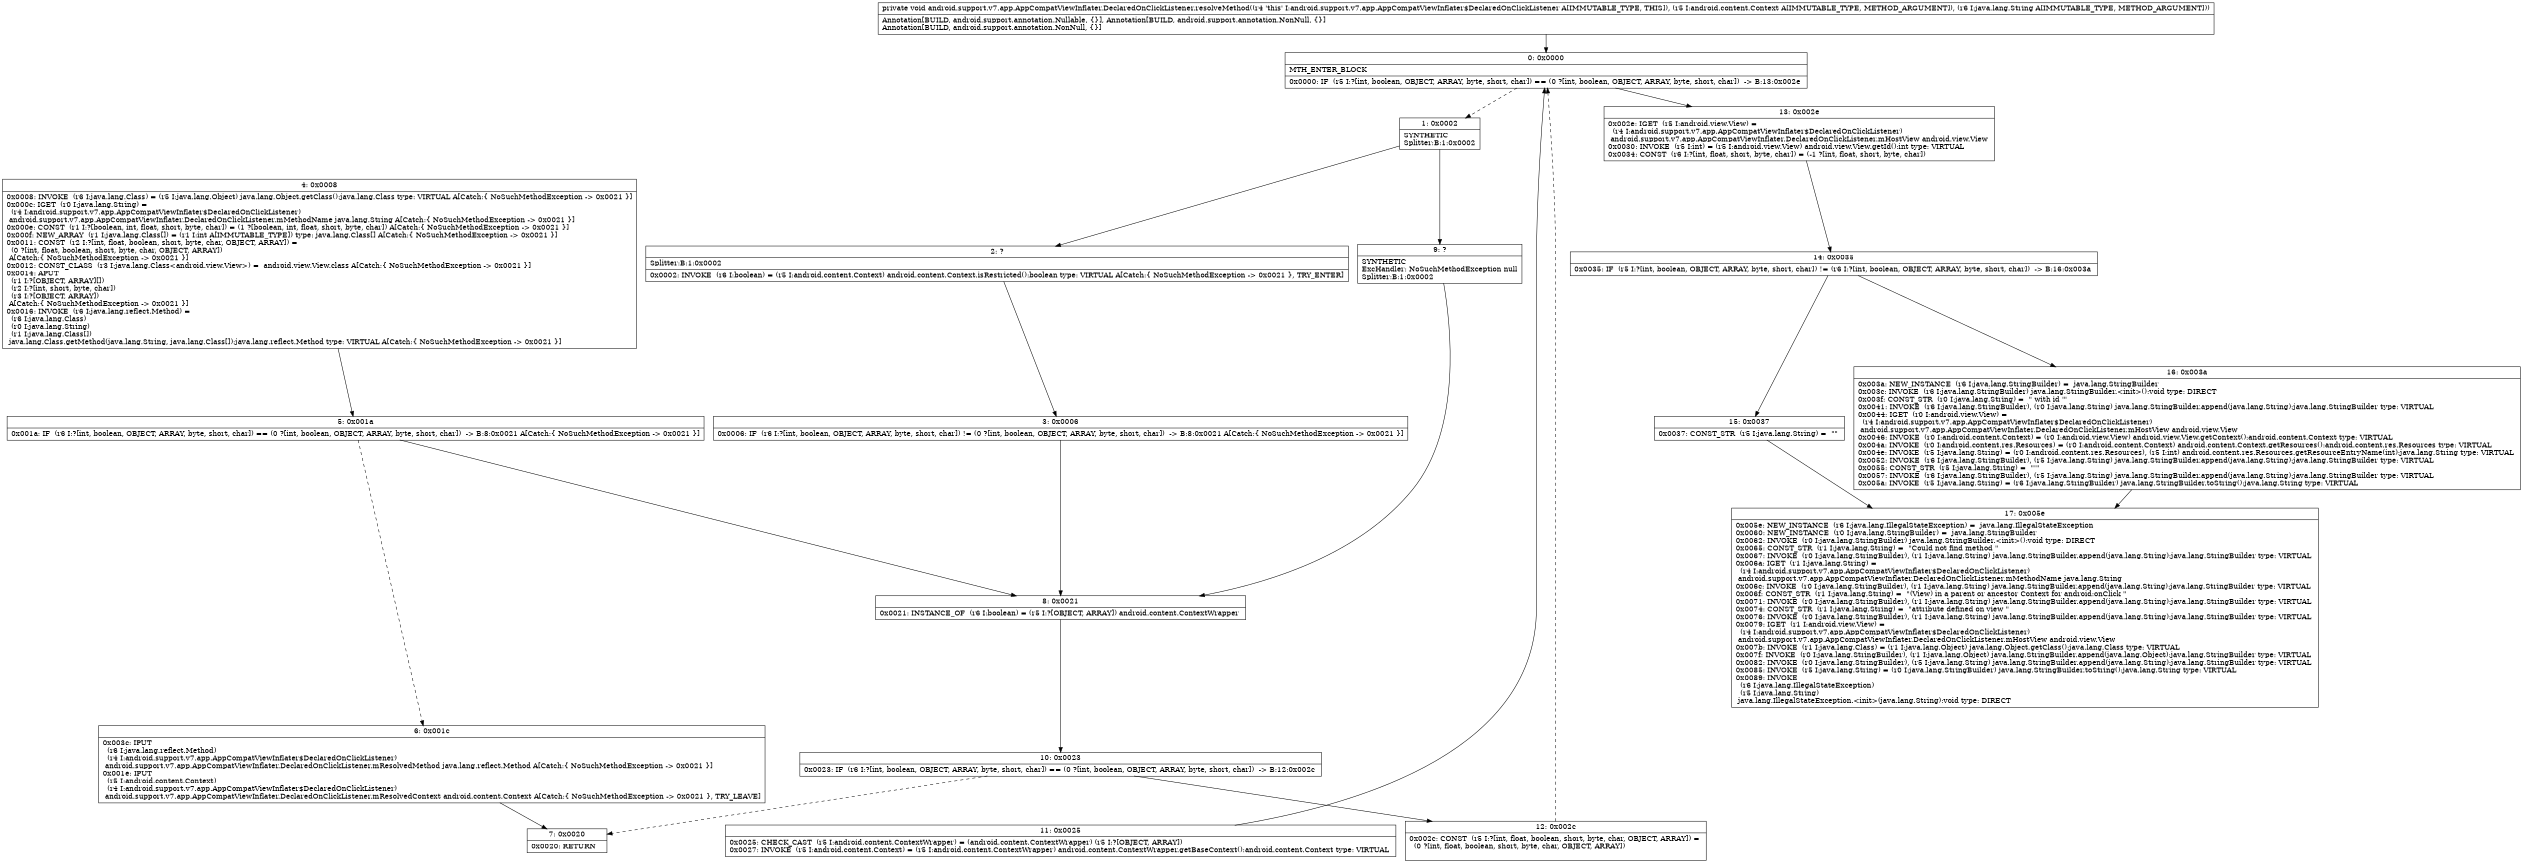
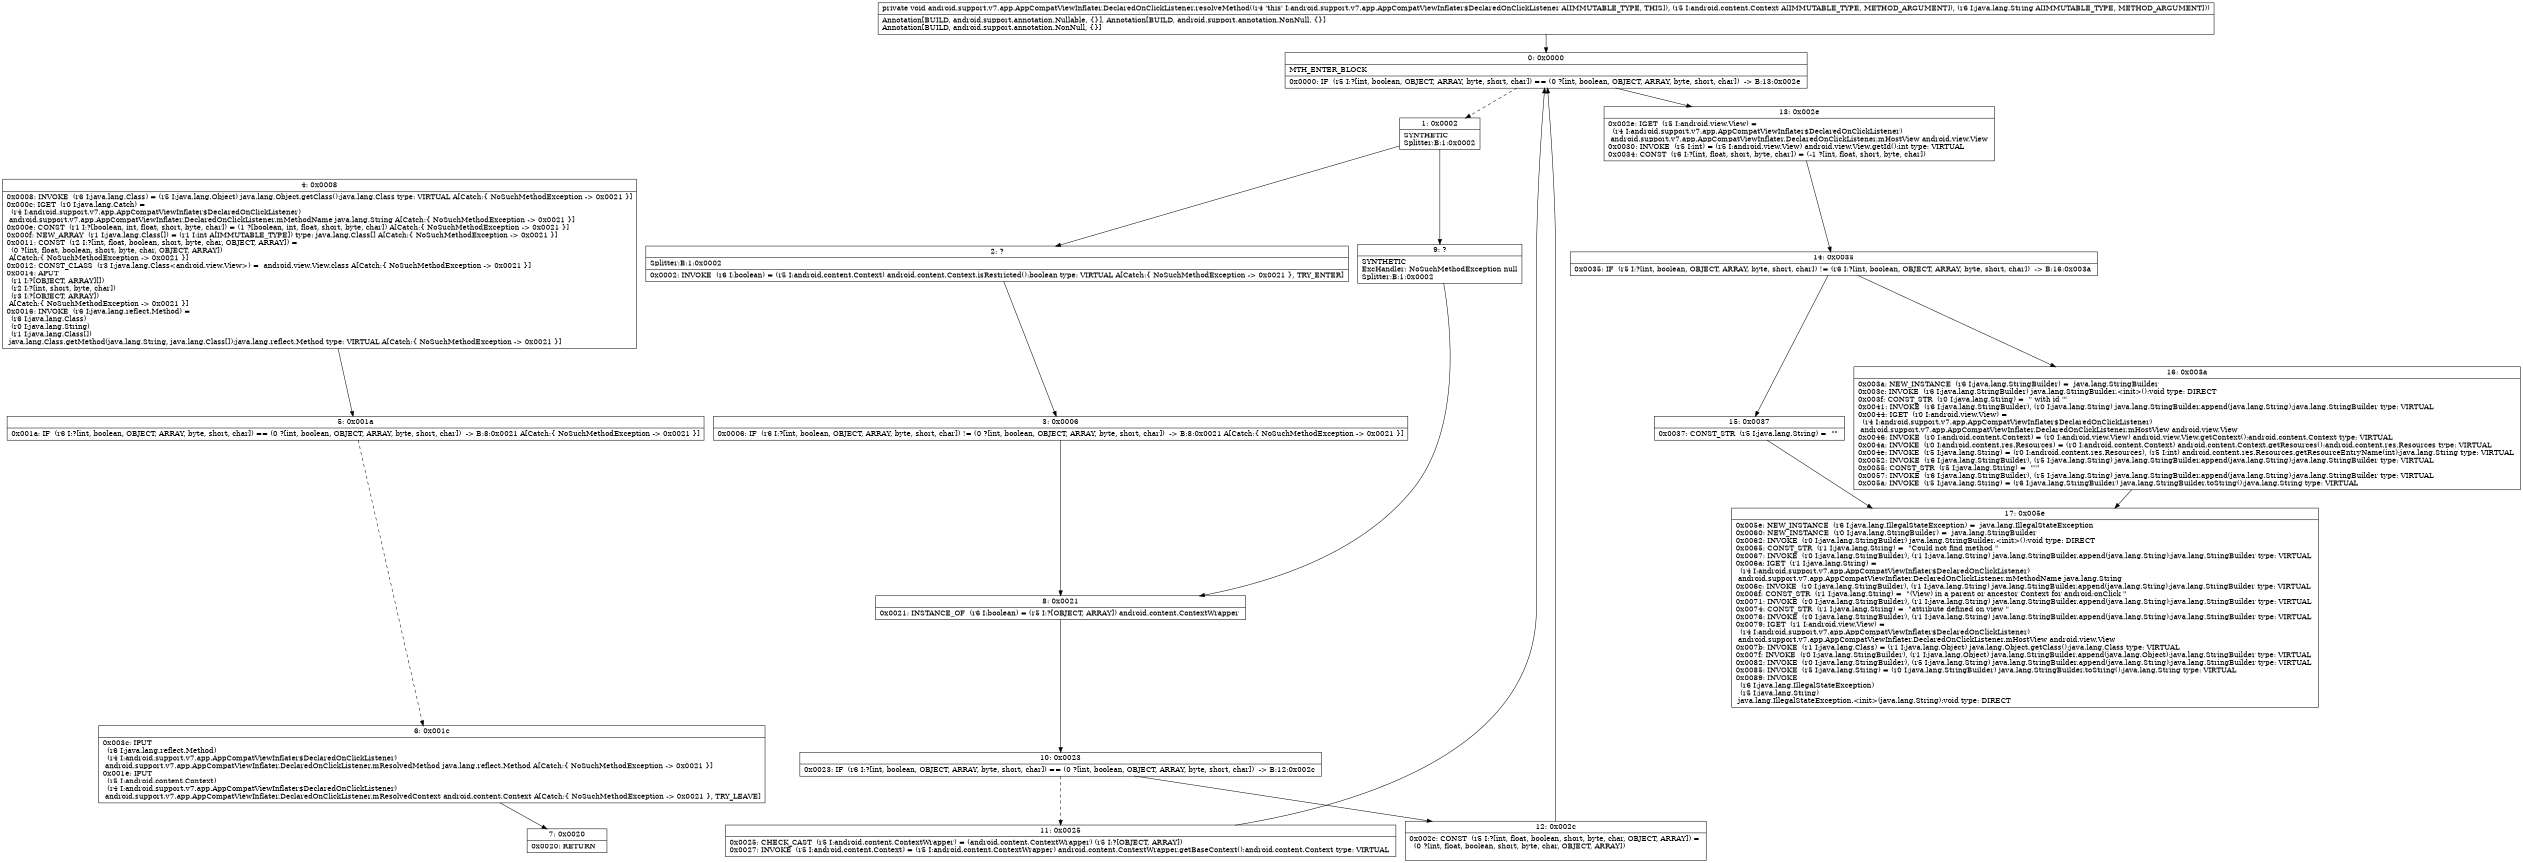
(78, 205) -> (77, 205)
(1556, 457) -> (1556, 457)
(706, 517) -> none
(800, 805) -> (1061, 798)
